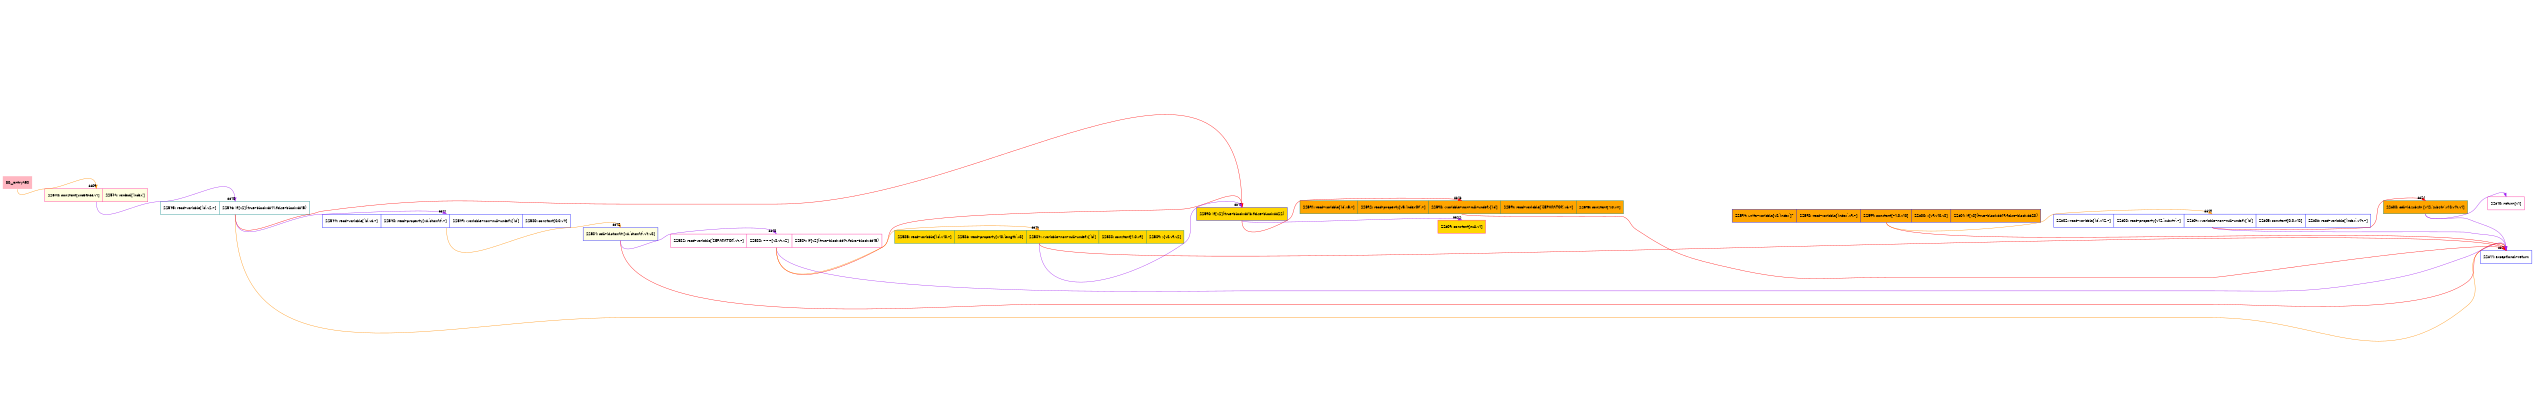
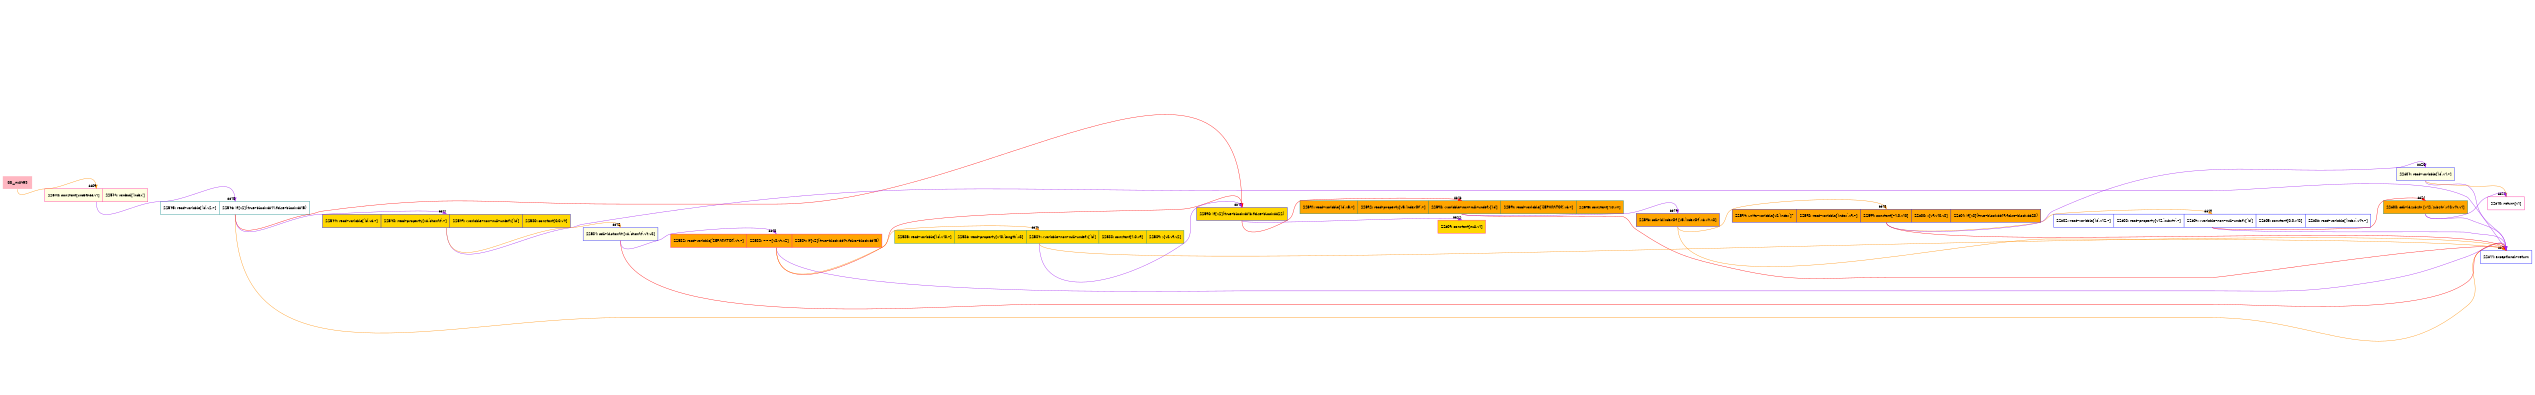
none -> (2426, 174)
(17, 183) -> (17, 183)
none -> (1477, 191)
none -> (1678, 220)
(446, 221) -> (446, 221)
(776, 241) -> (776, 241)
(1771, 247) -> (1771, 247)
